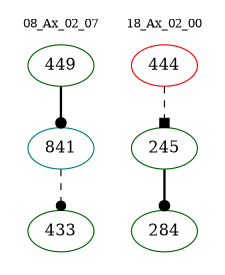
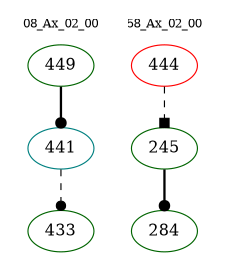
(61, 25) -> (61, 25)
(164, 25) -> (164, 25)
(61, 148) -> (61, 148)
